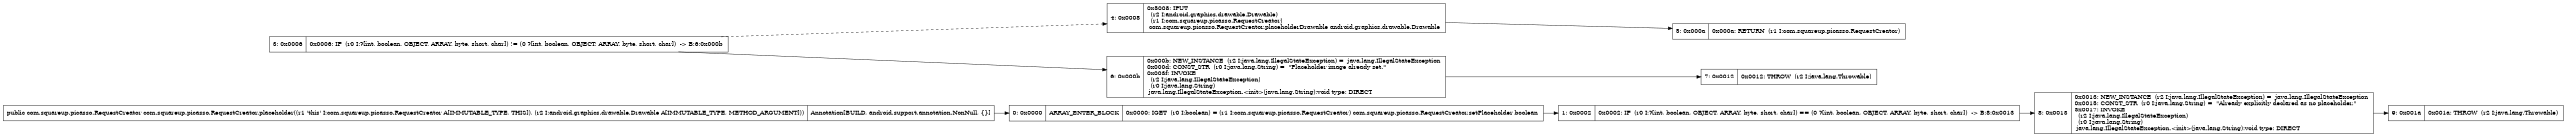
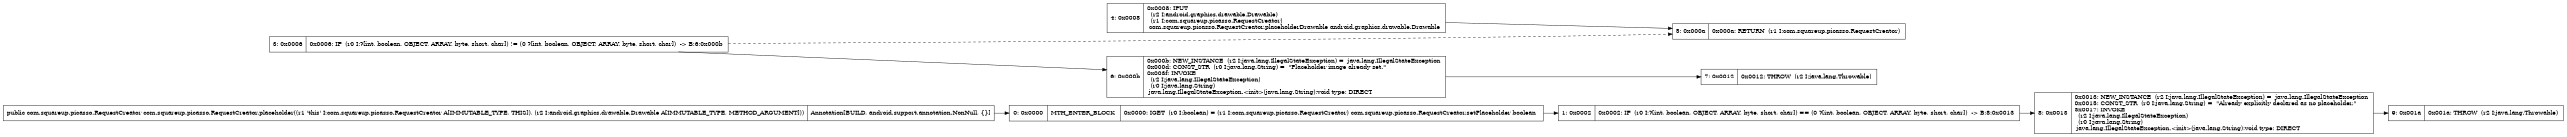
(1169, 9) -> (1169, 9)
(912, 30) -> (1198, 40)
(1084, 113) -> (1083, 113)
